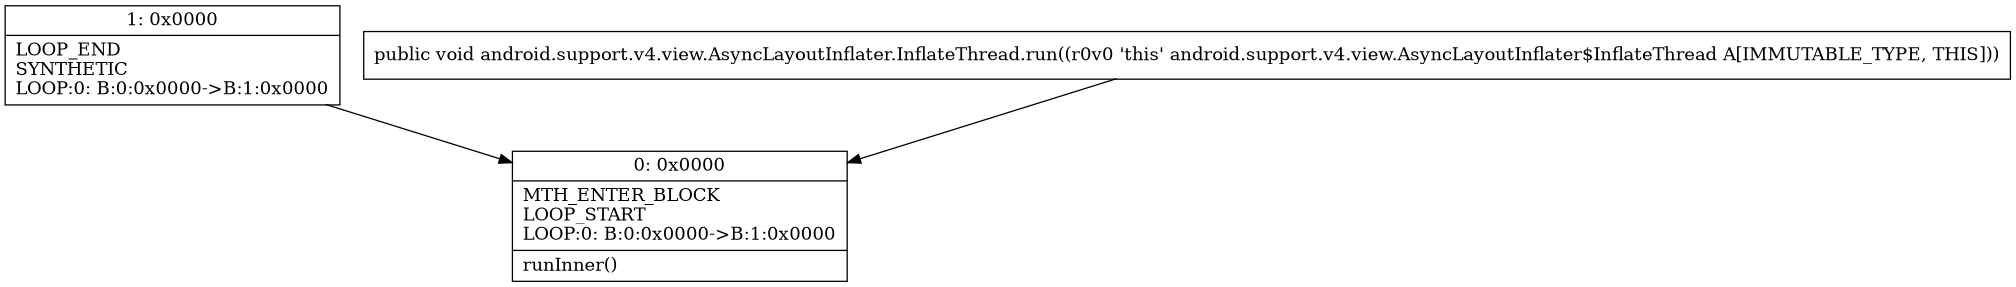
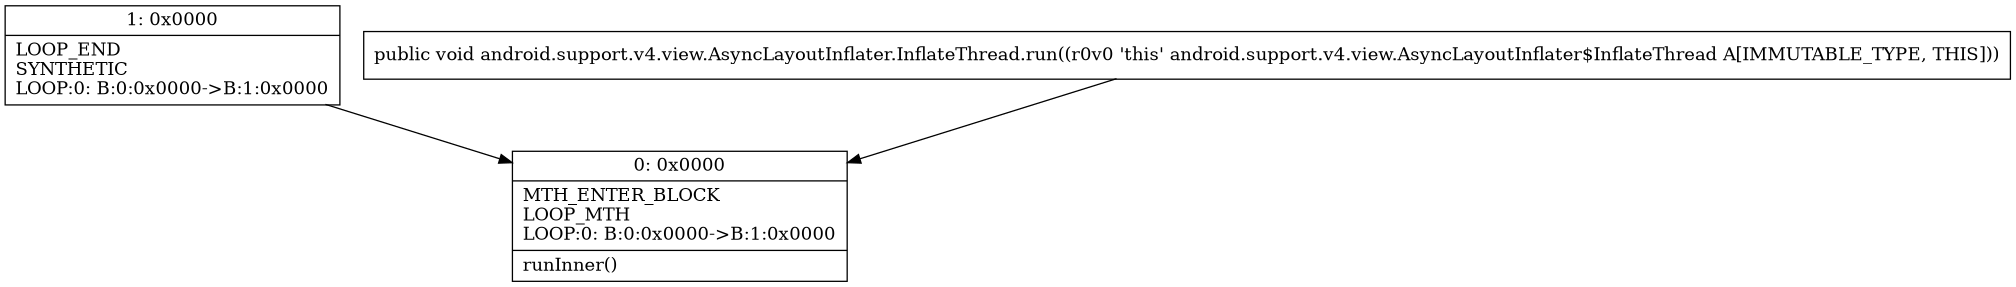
(585, 215) -> (577, 215)
